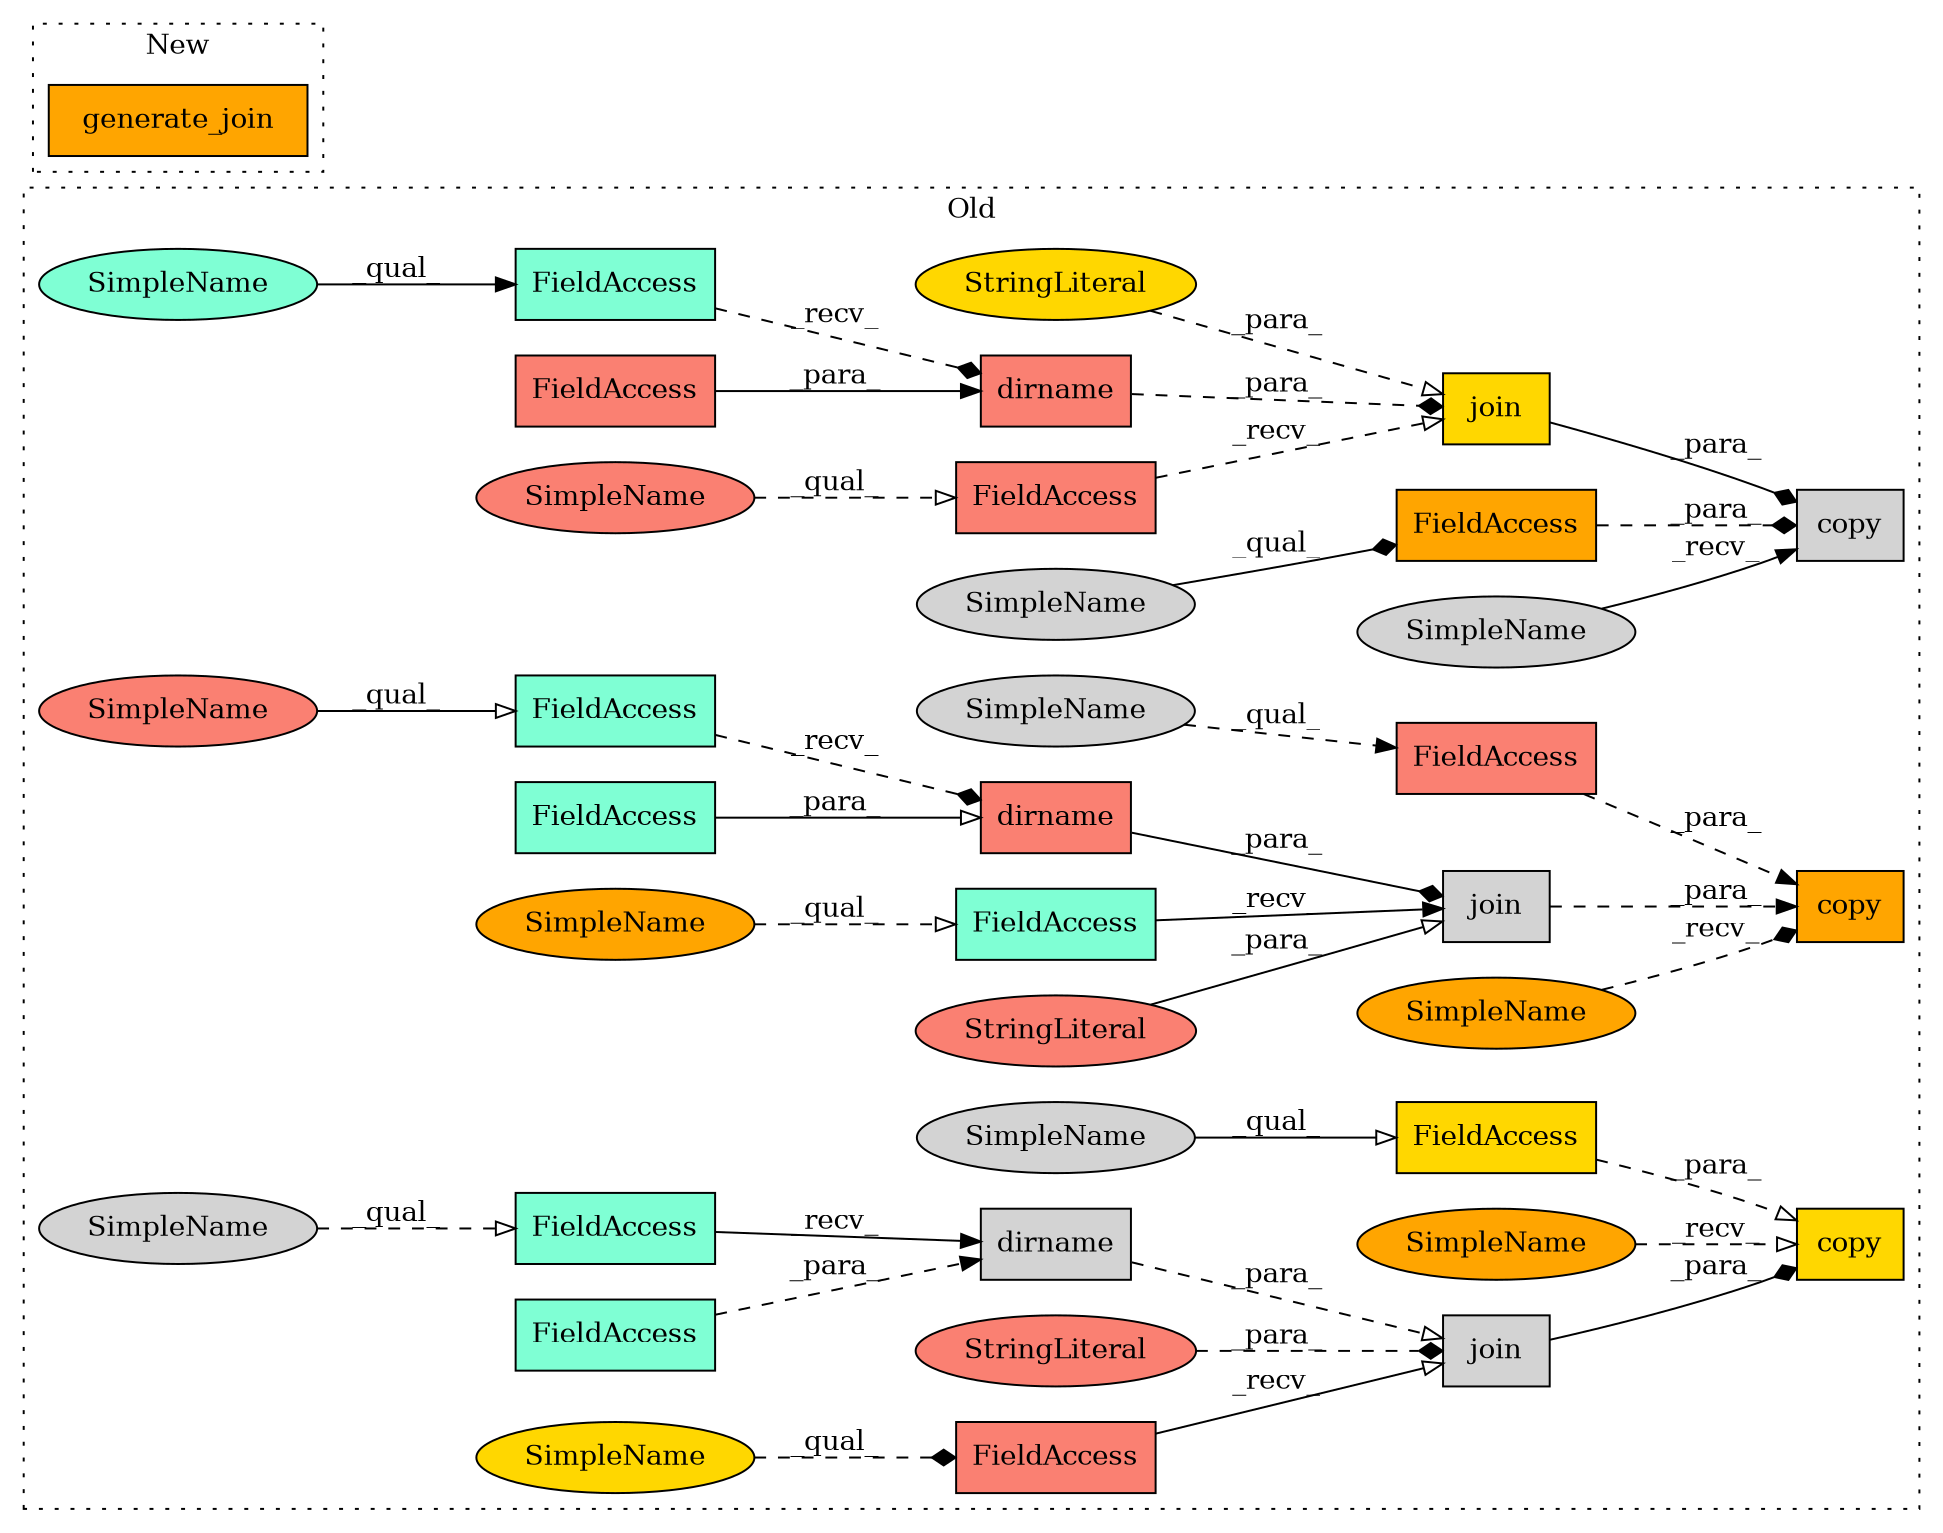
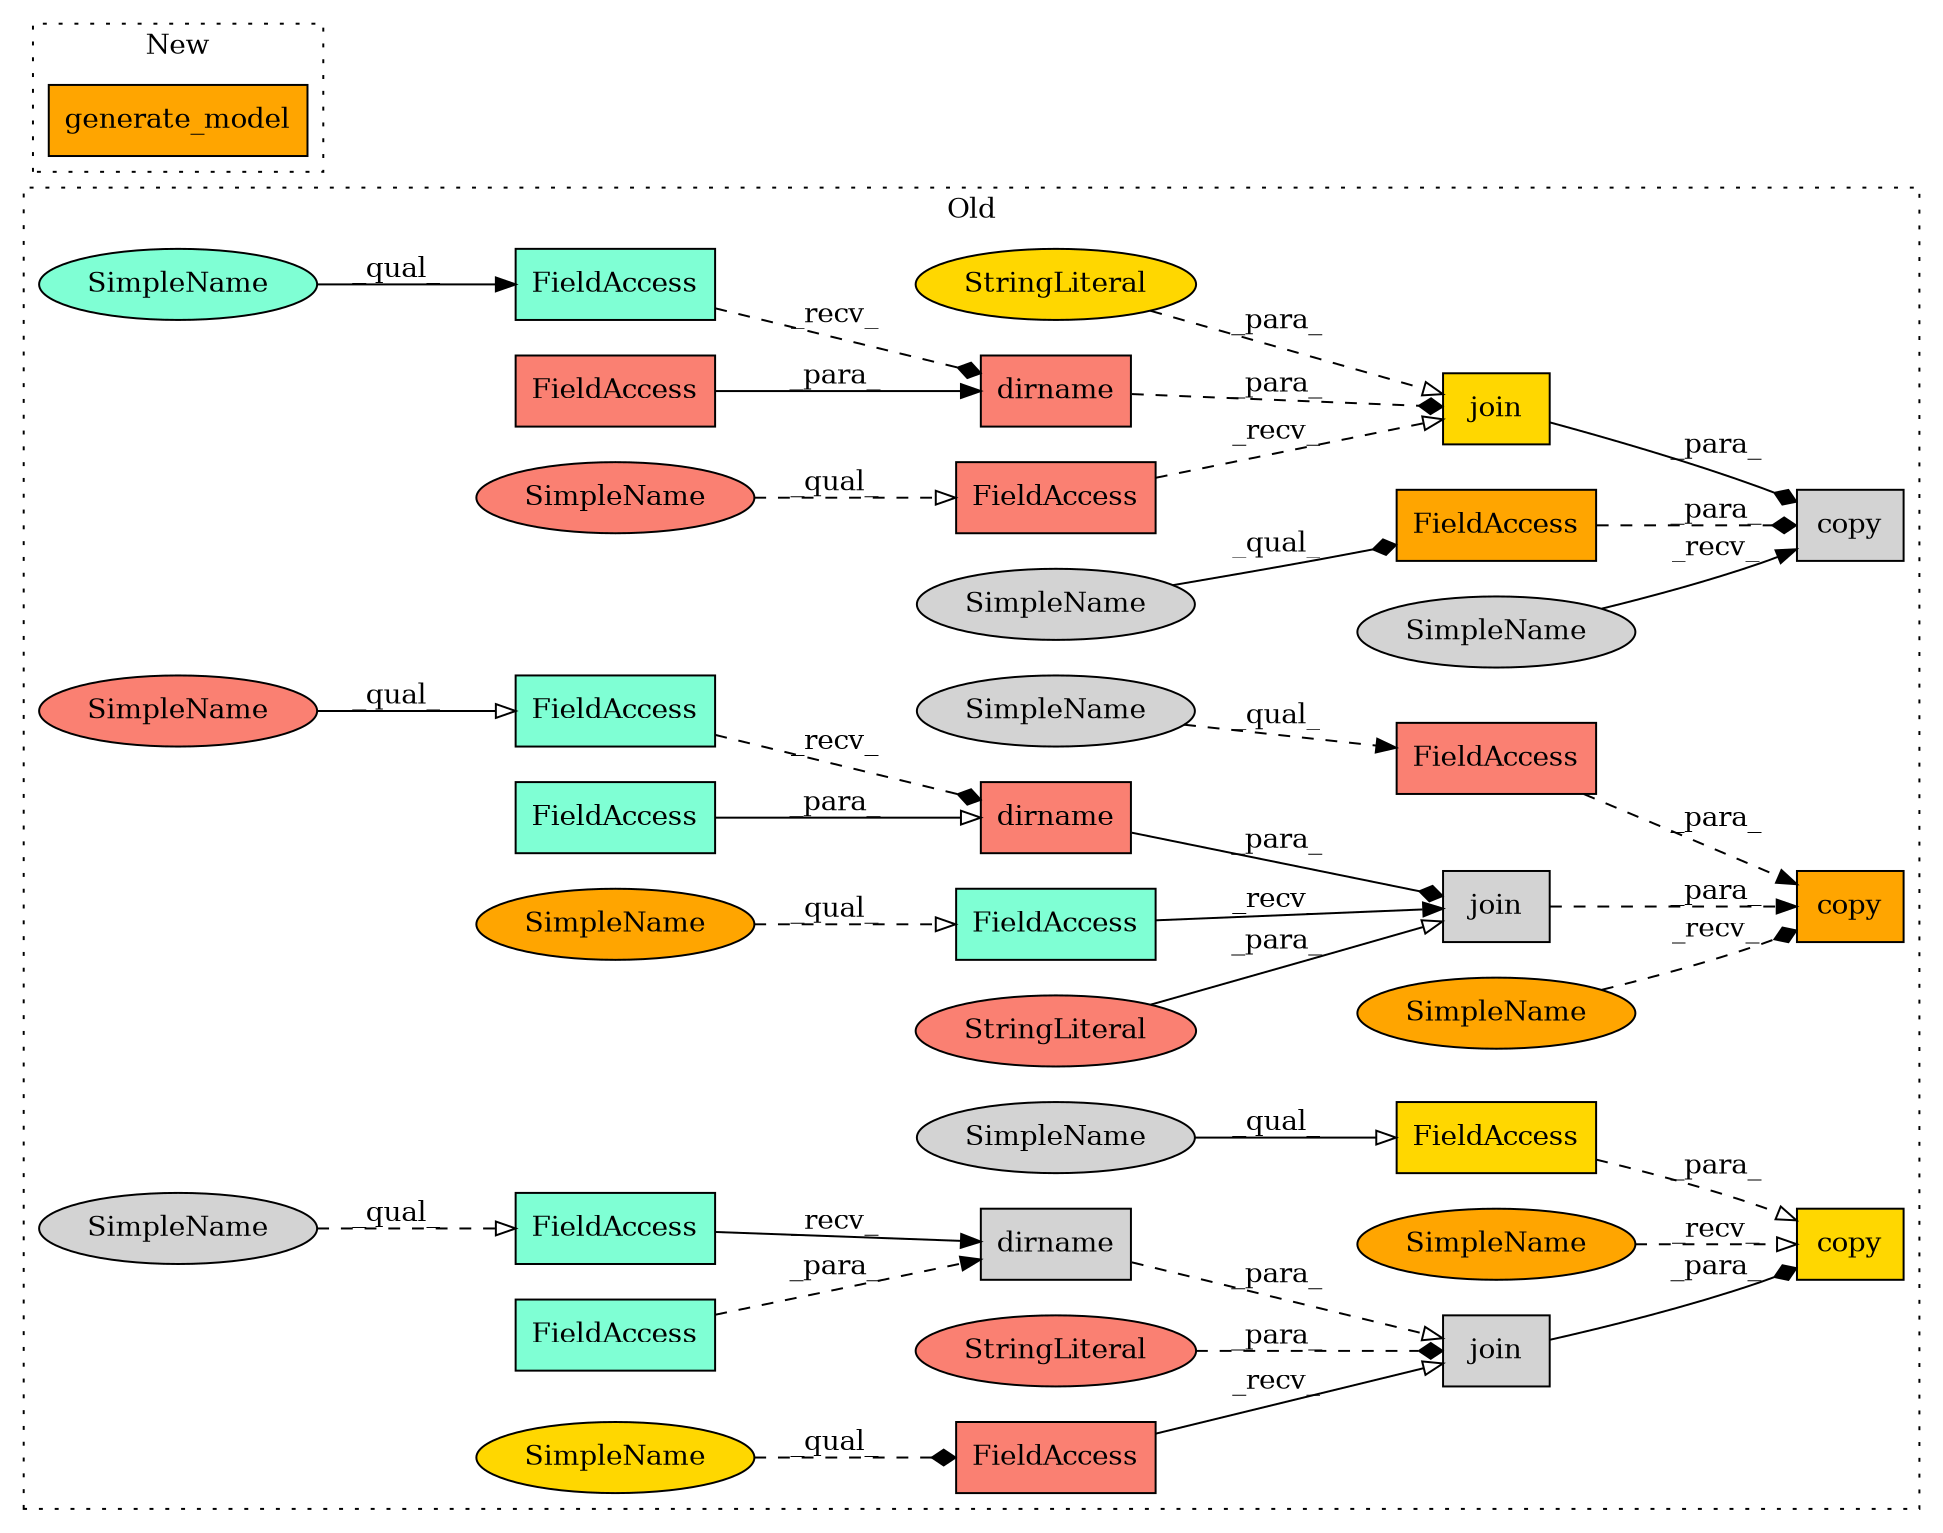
(178, 120) -> (178, 120)
